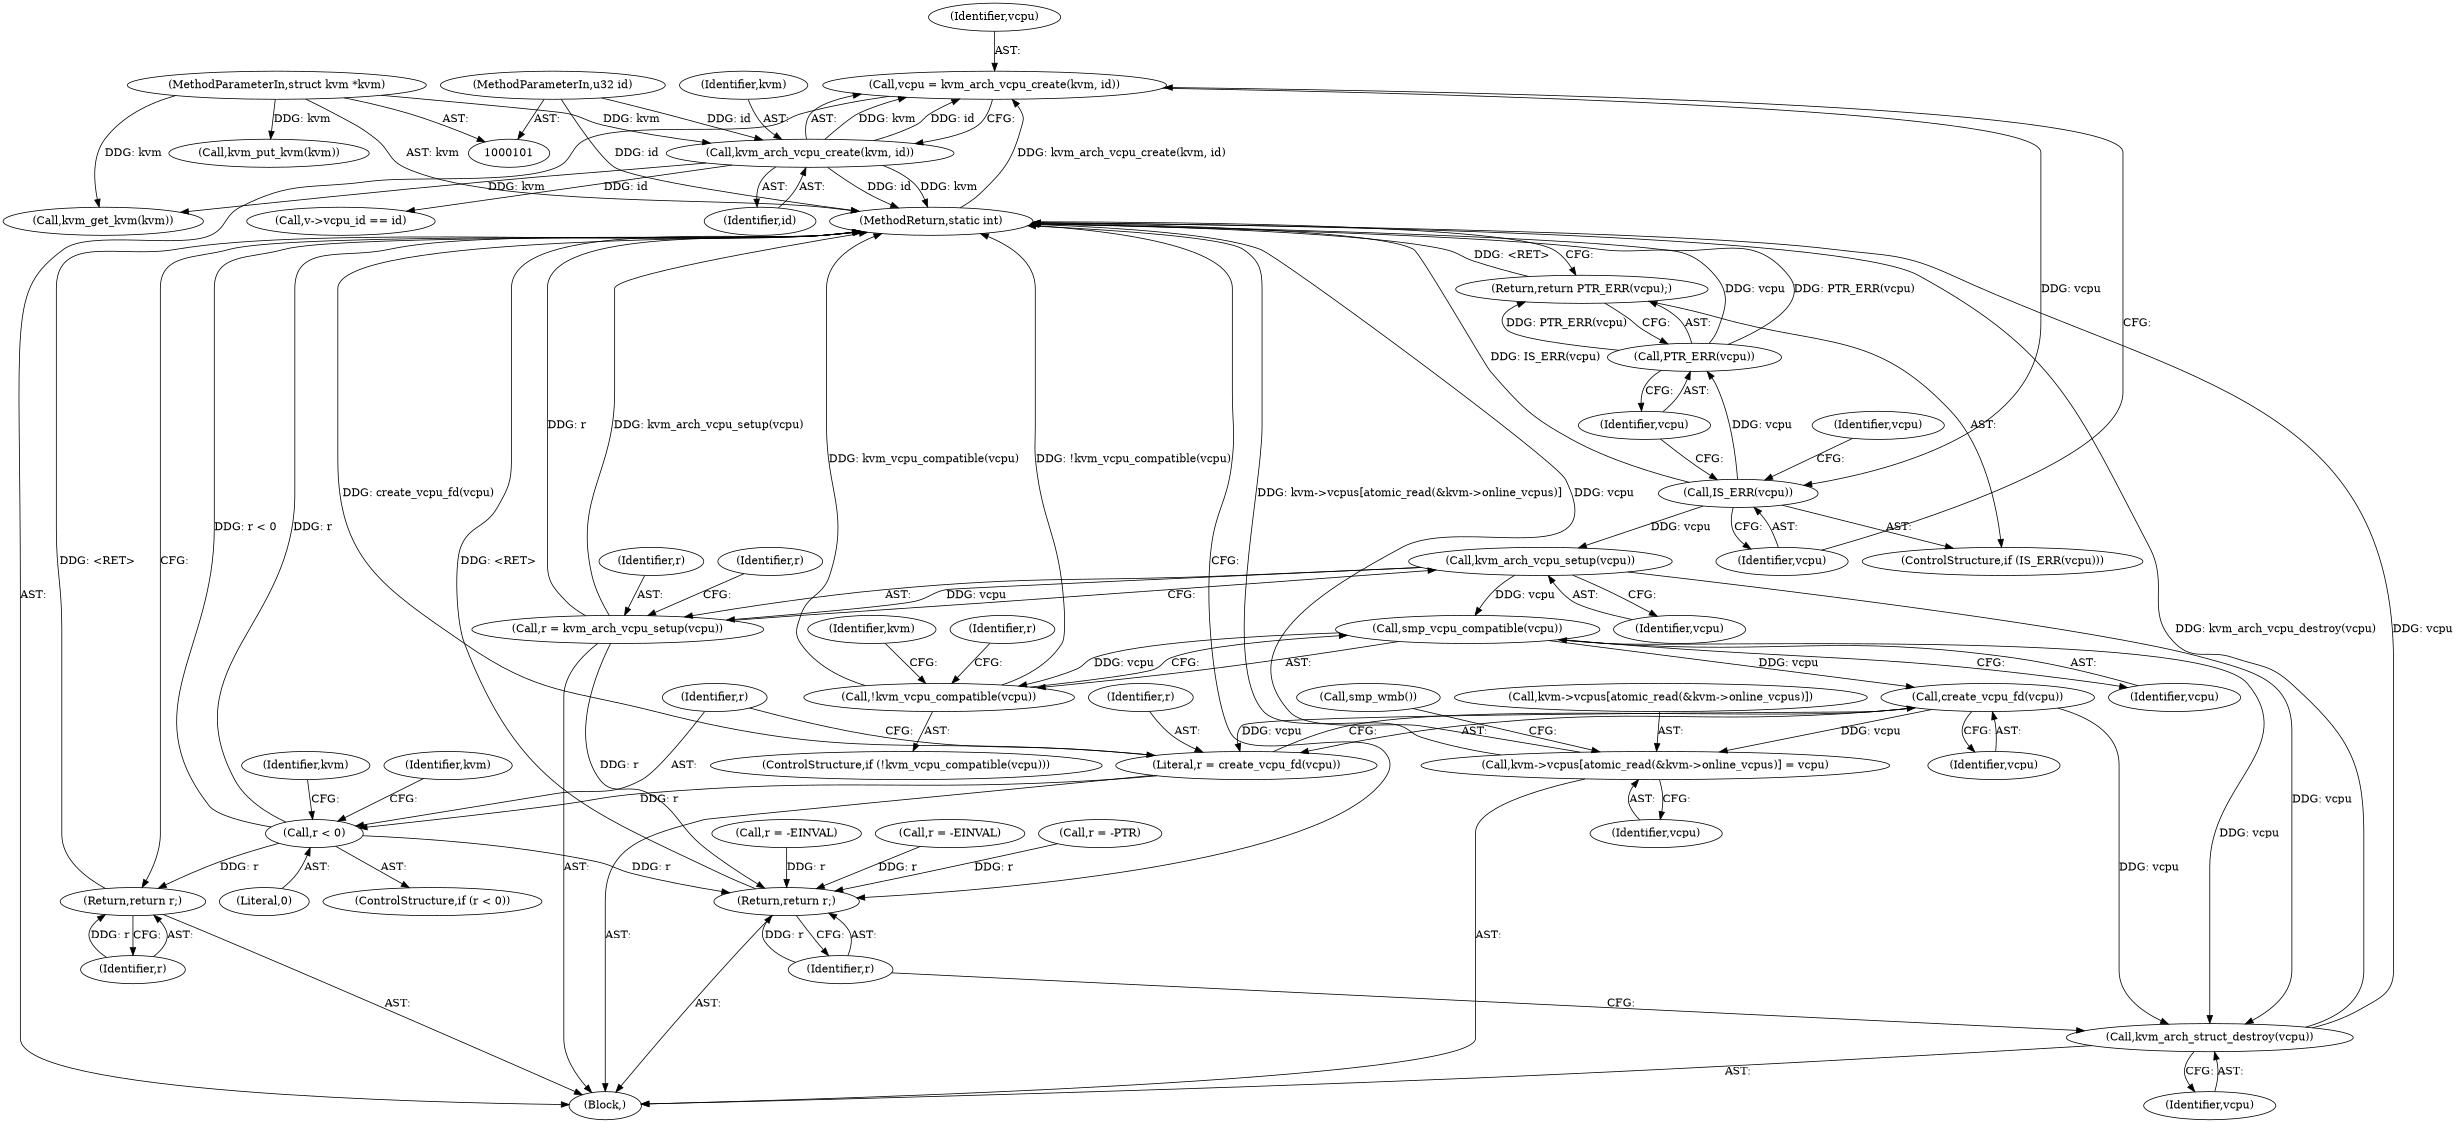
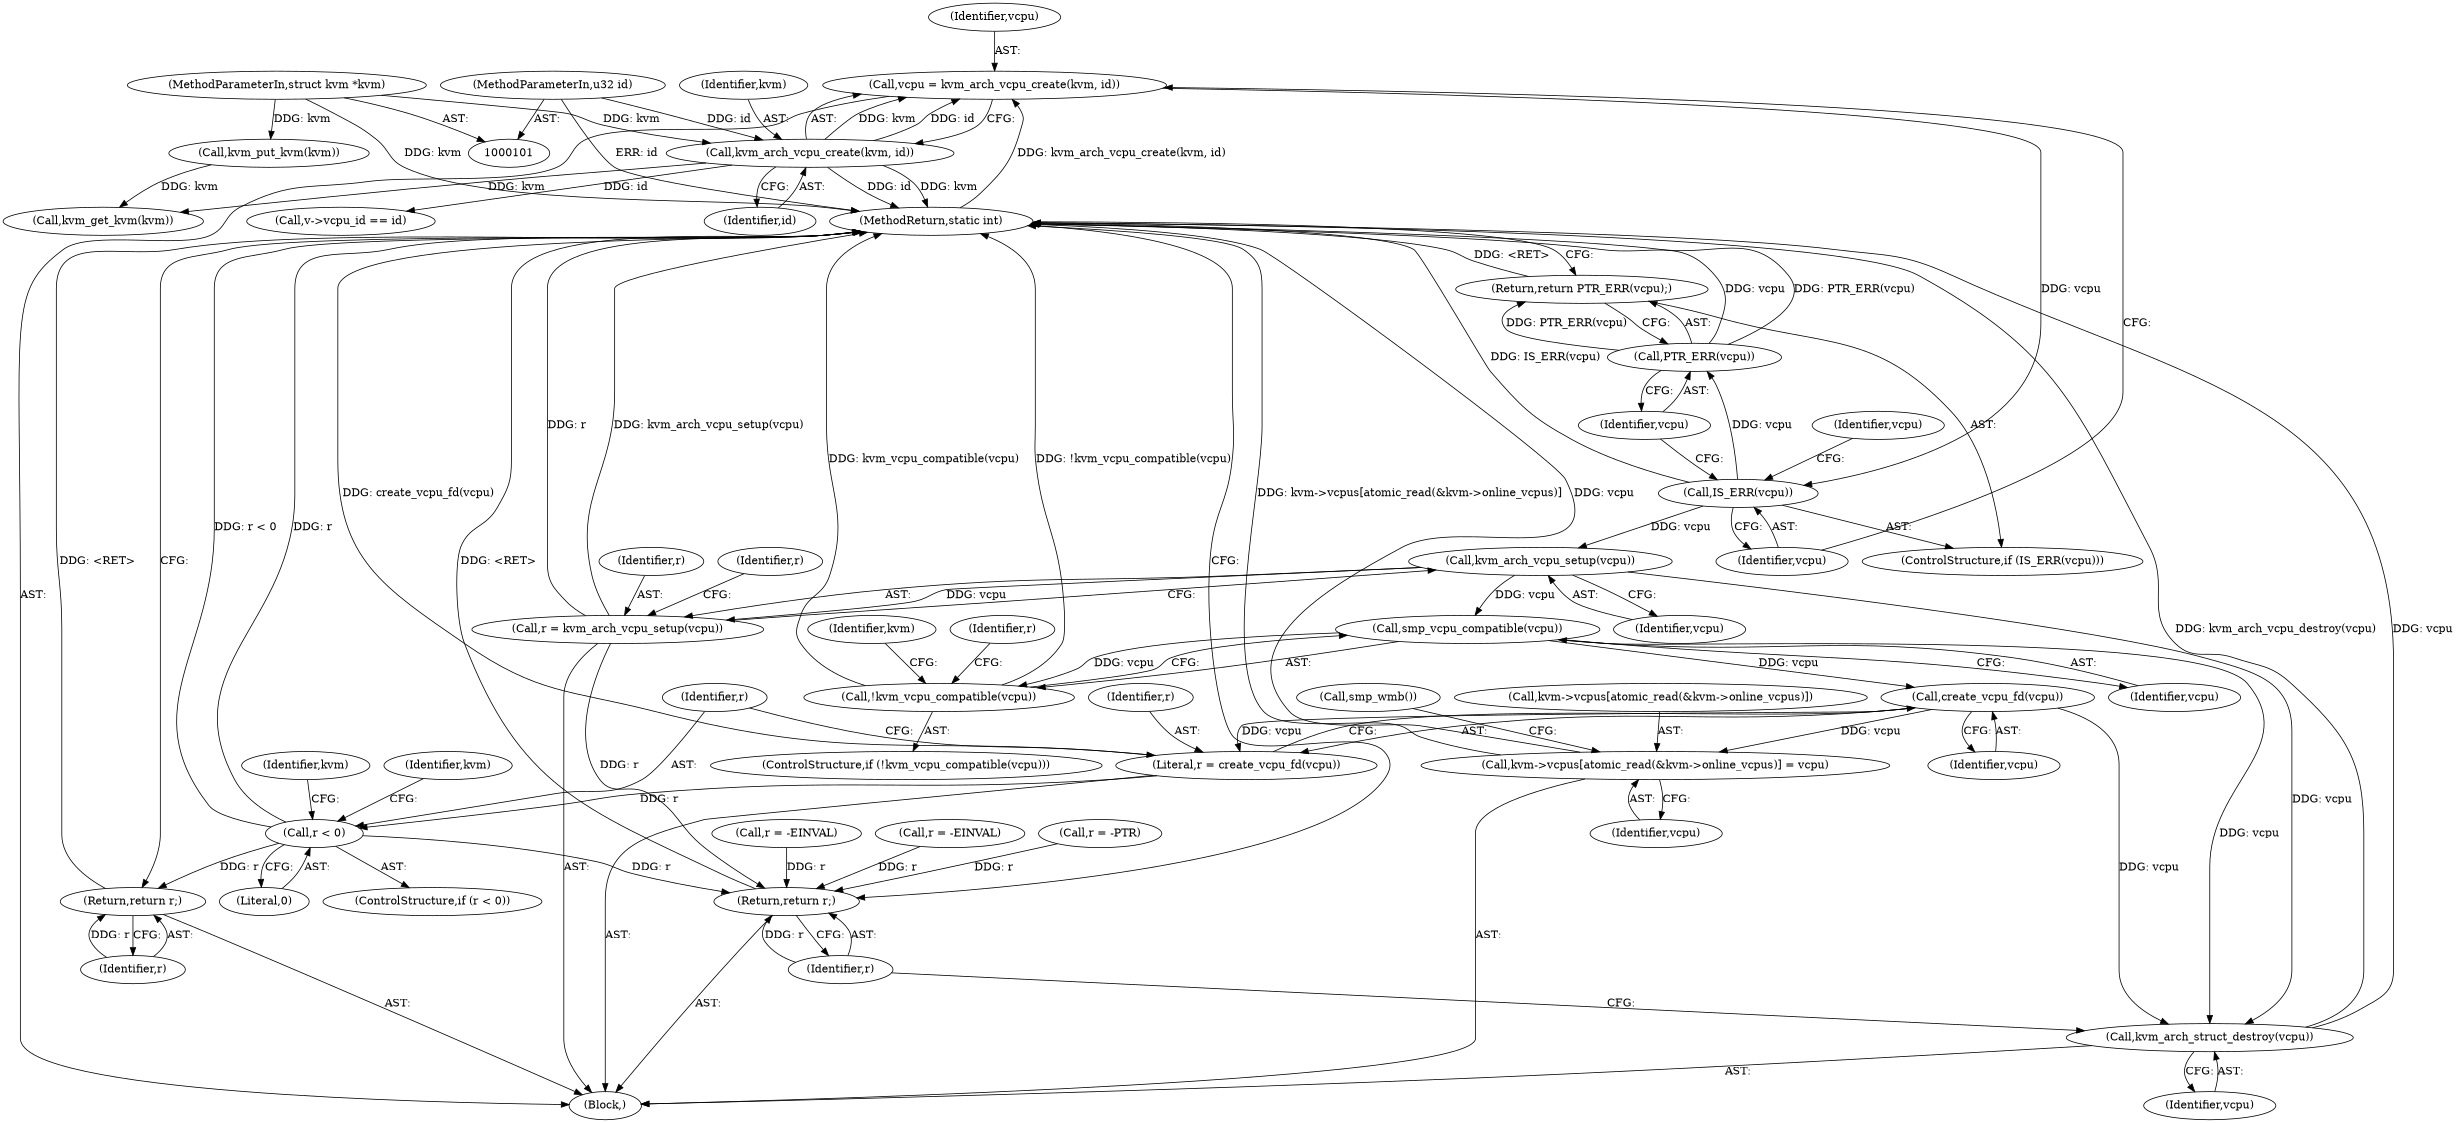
(112, 131) -> (167, 179)
(433, 153) -> (433, 153)
(637, 153) -> (637, 153)
(777, 187) -> (777, 187)
none -> (267, 859)
